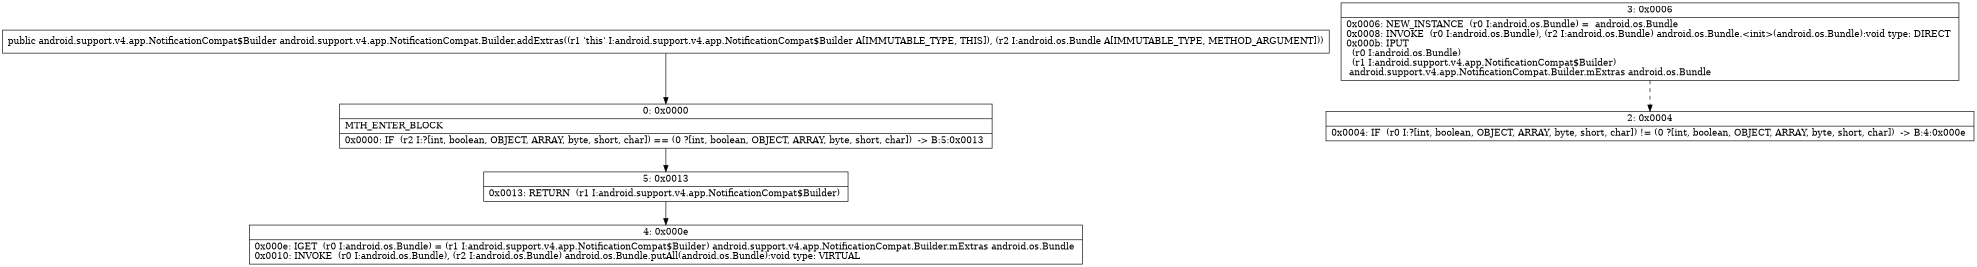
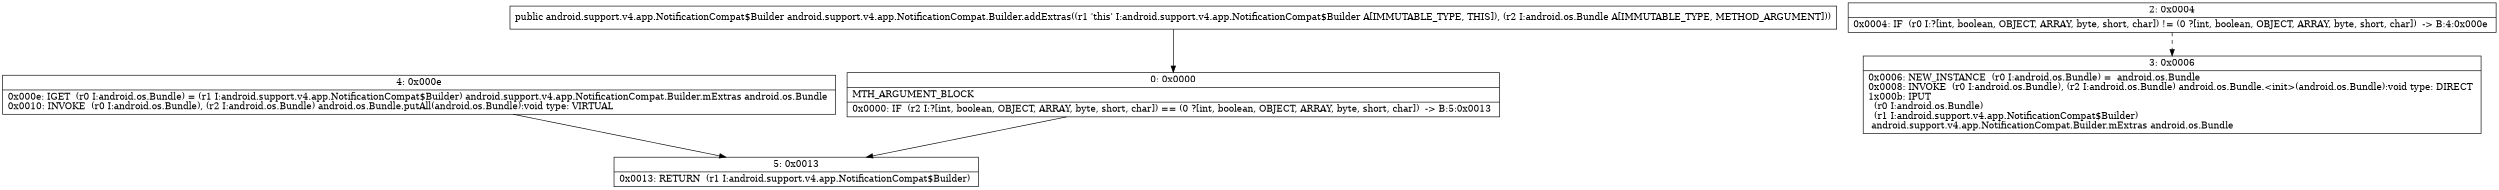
(1380, 44) -> (1903, 97)
(1650, 93) -> (2172, 41)
(394, 126) -> (913, 94)
(666, 210) -> (616, 135)
